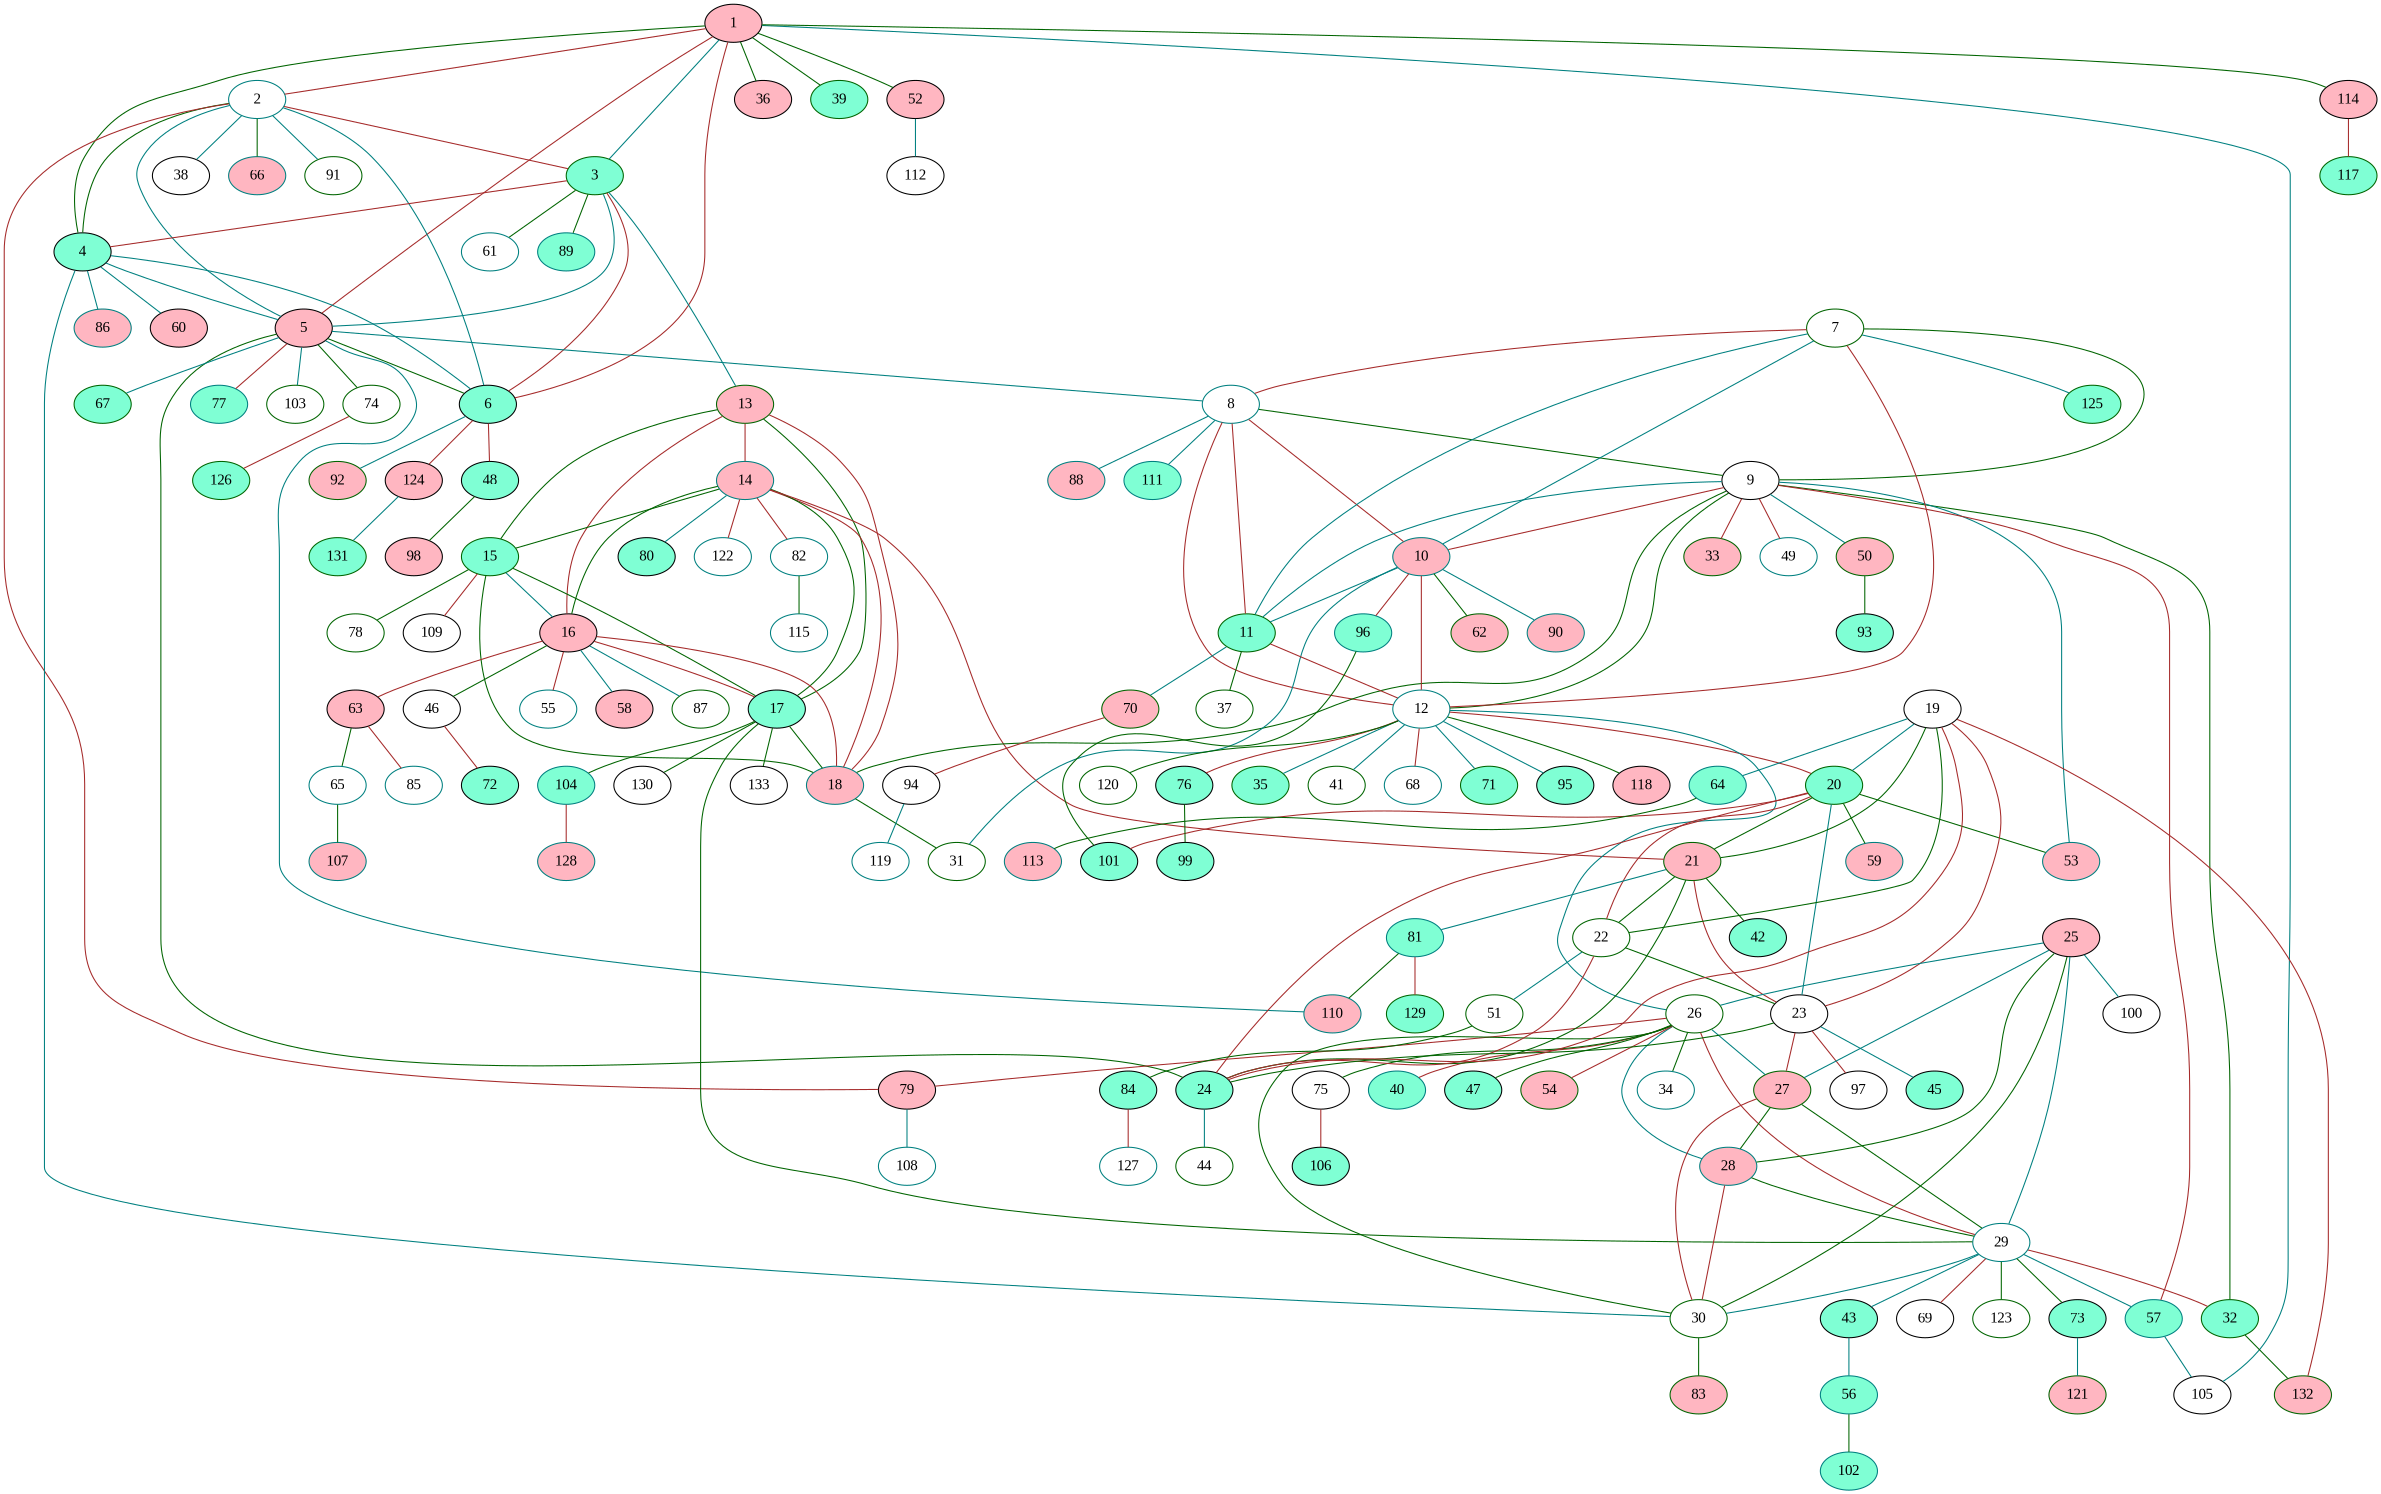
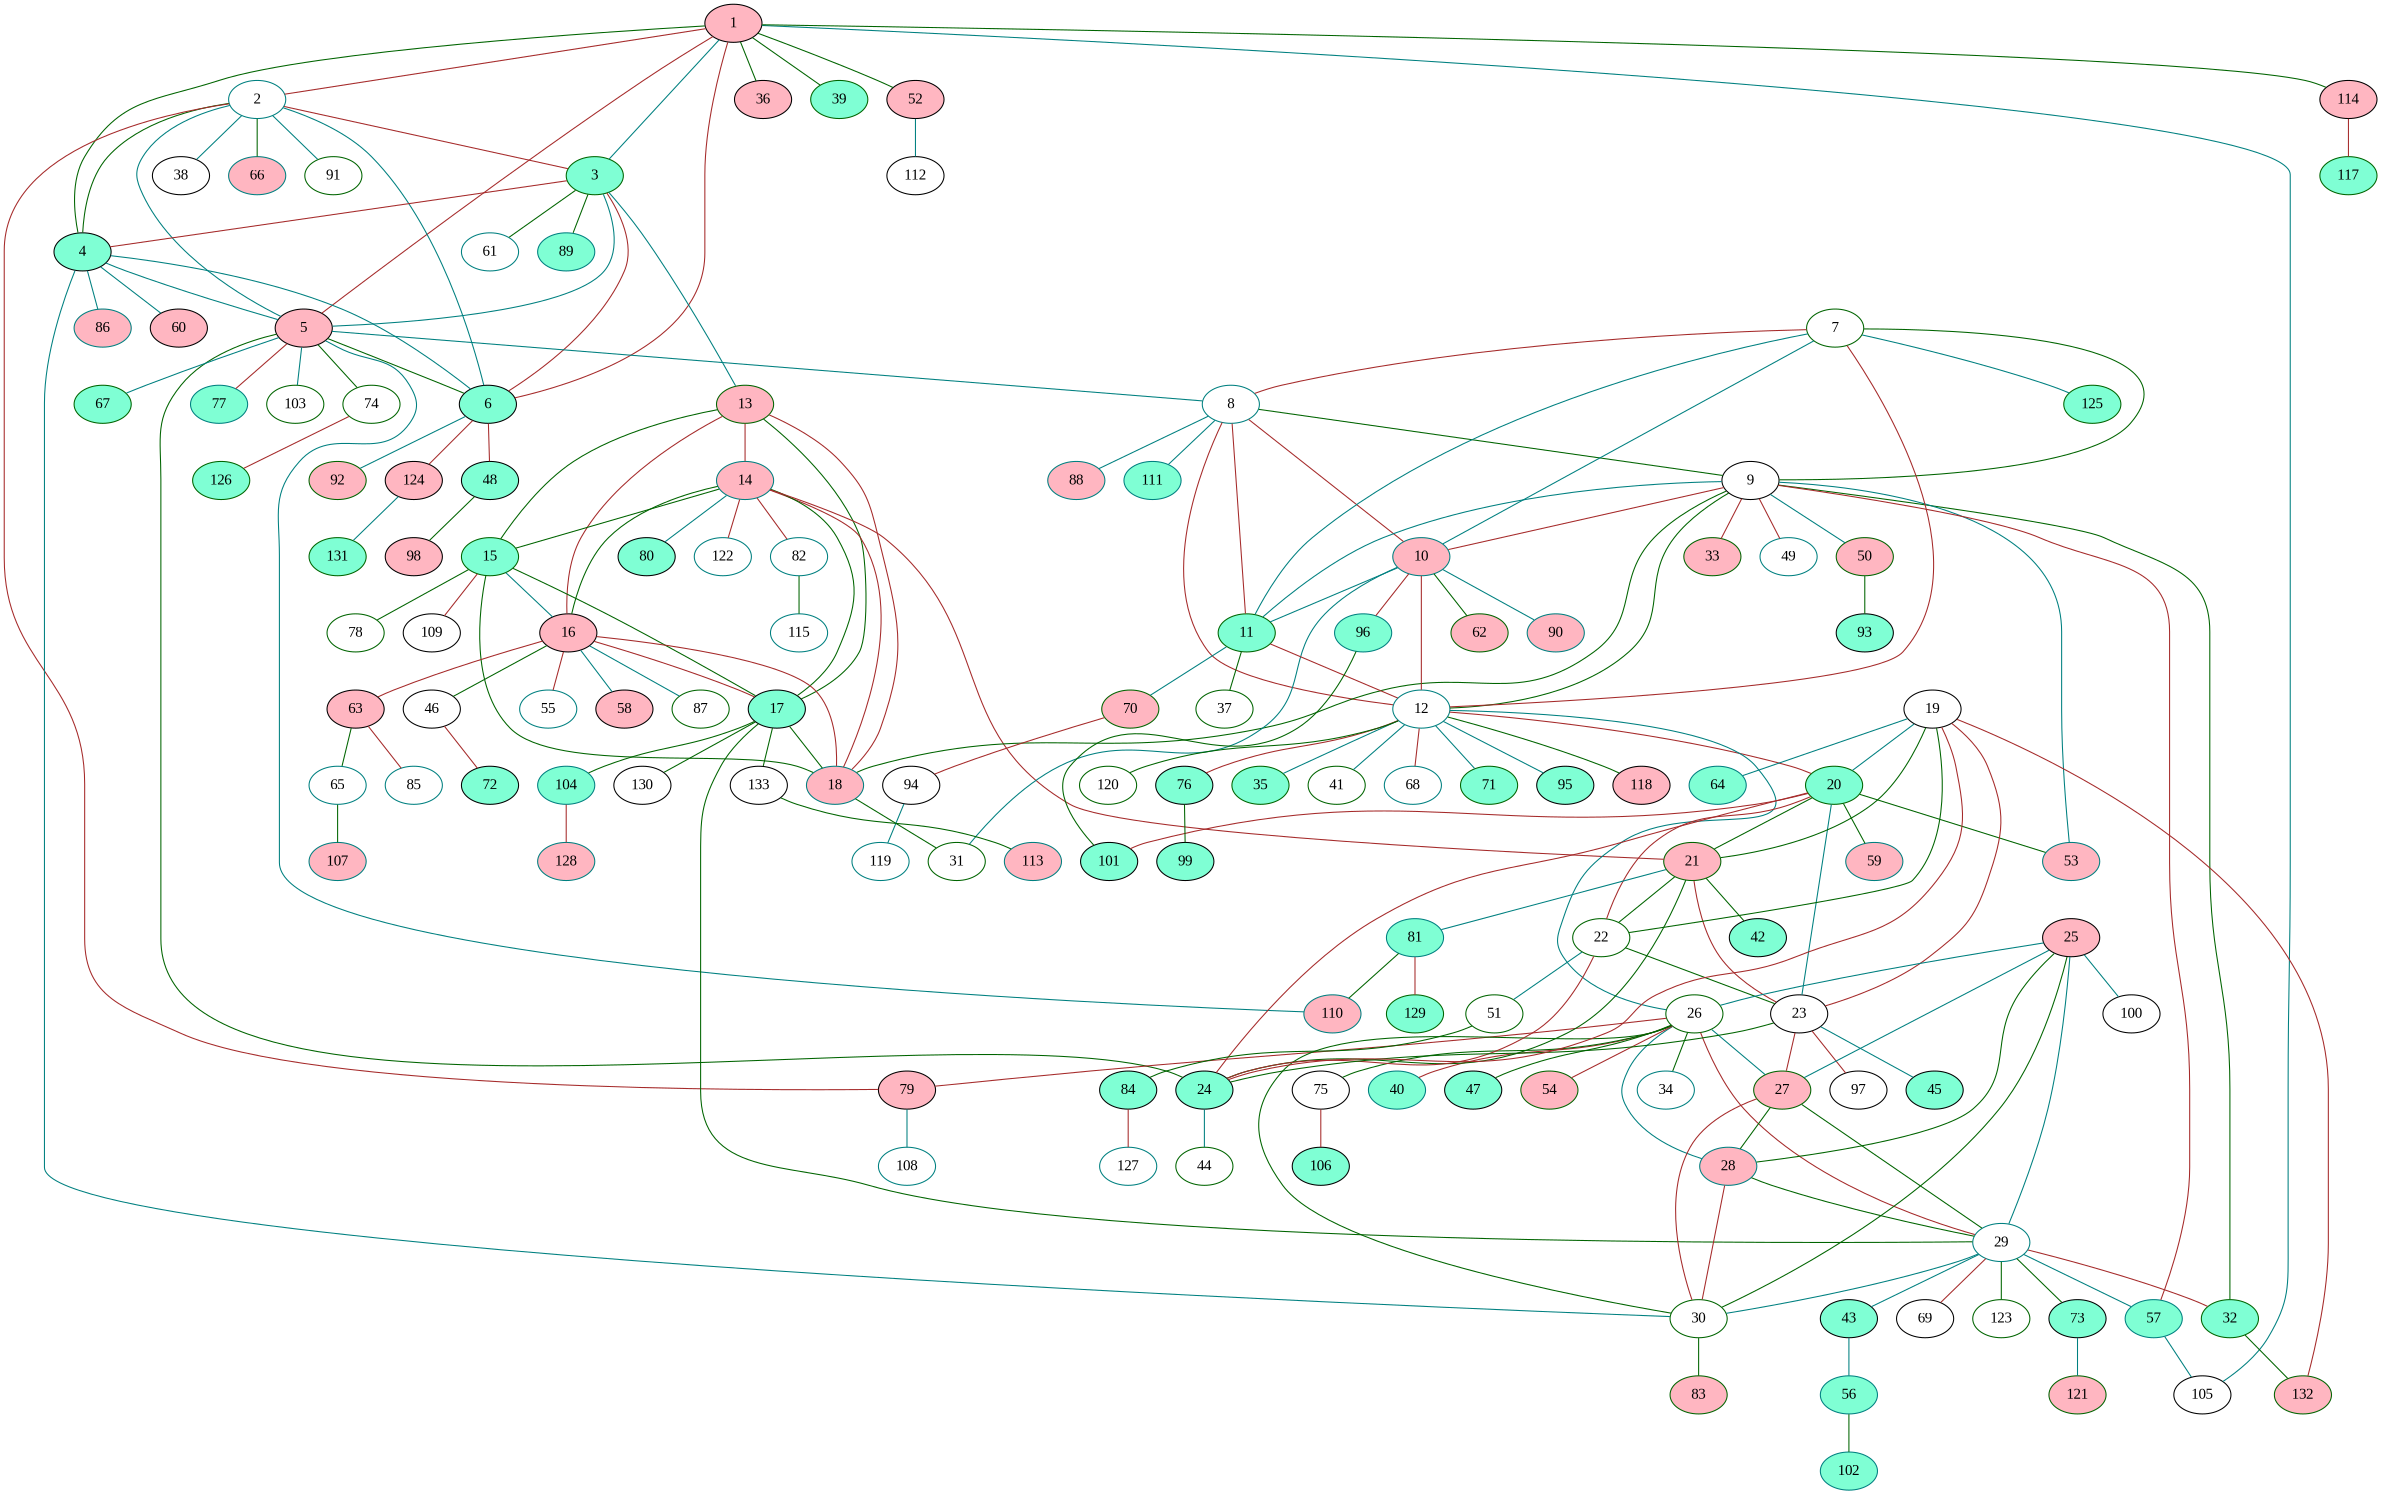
(1375, 823) -> (878, 822)
